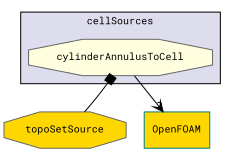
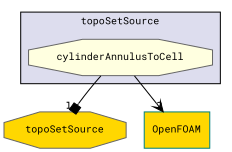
(121, 22) -> (121, 22)
(96, 98) -> (89, 90)
